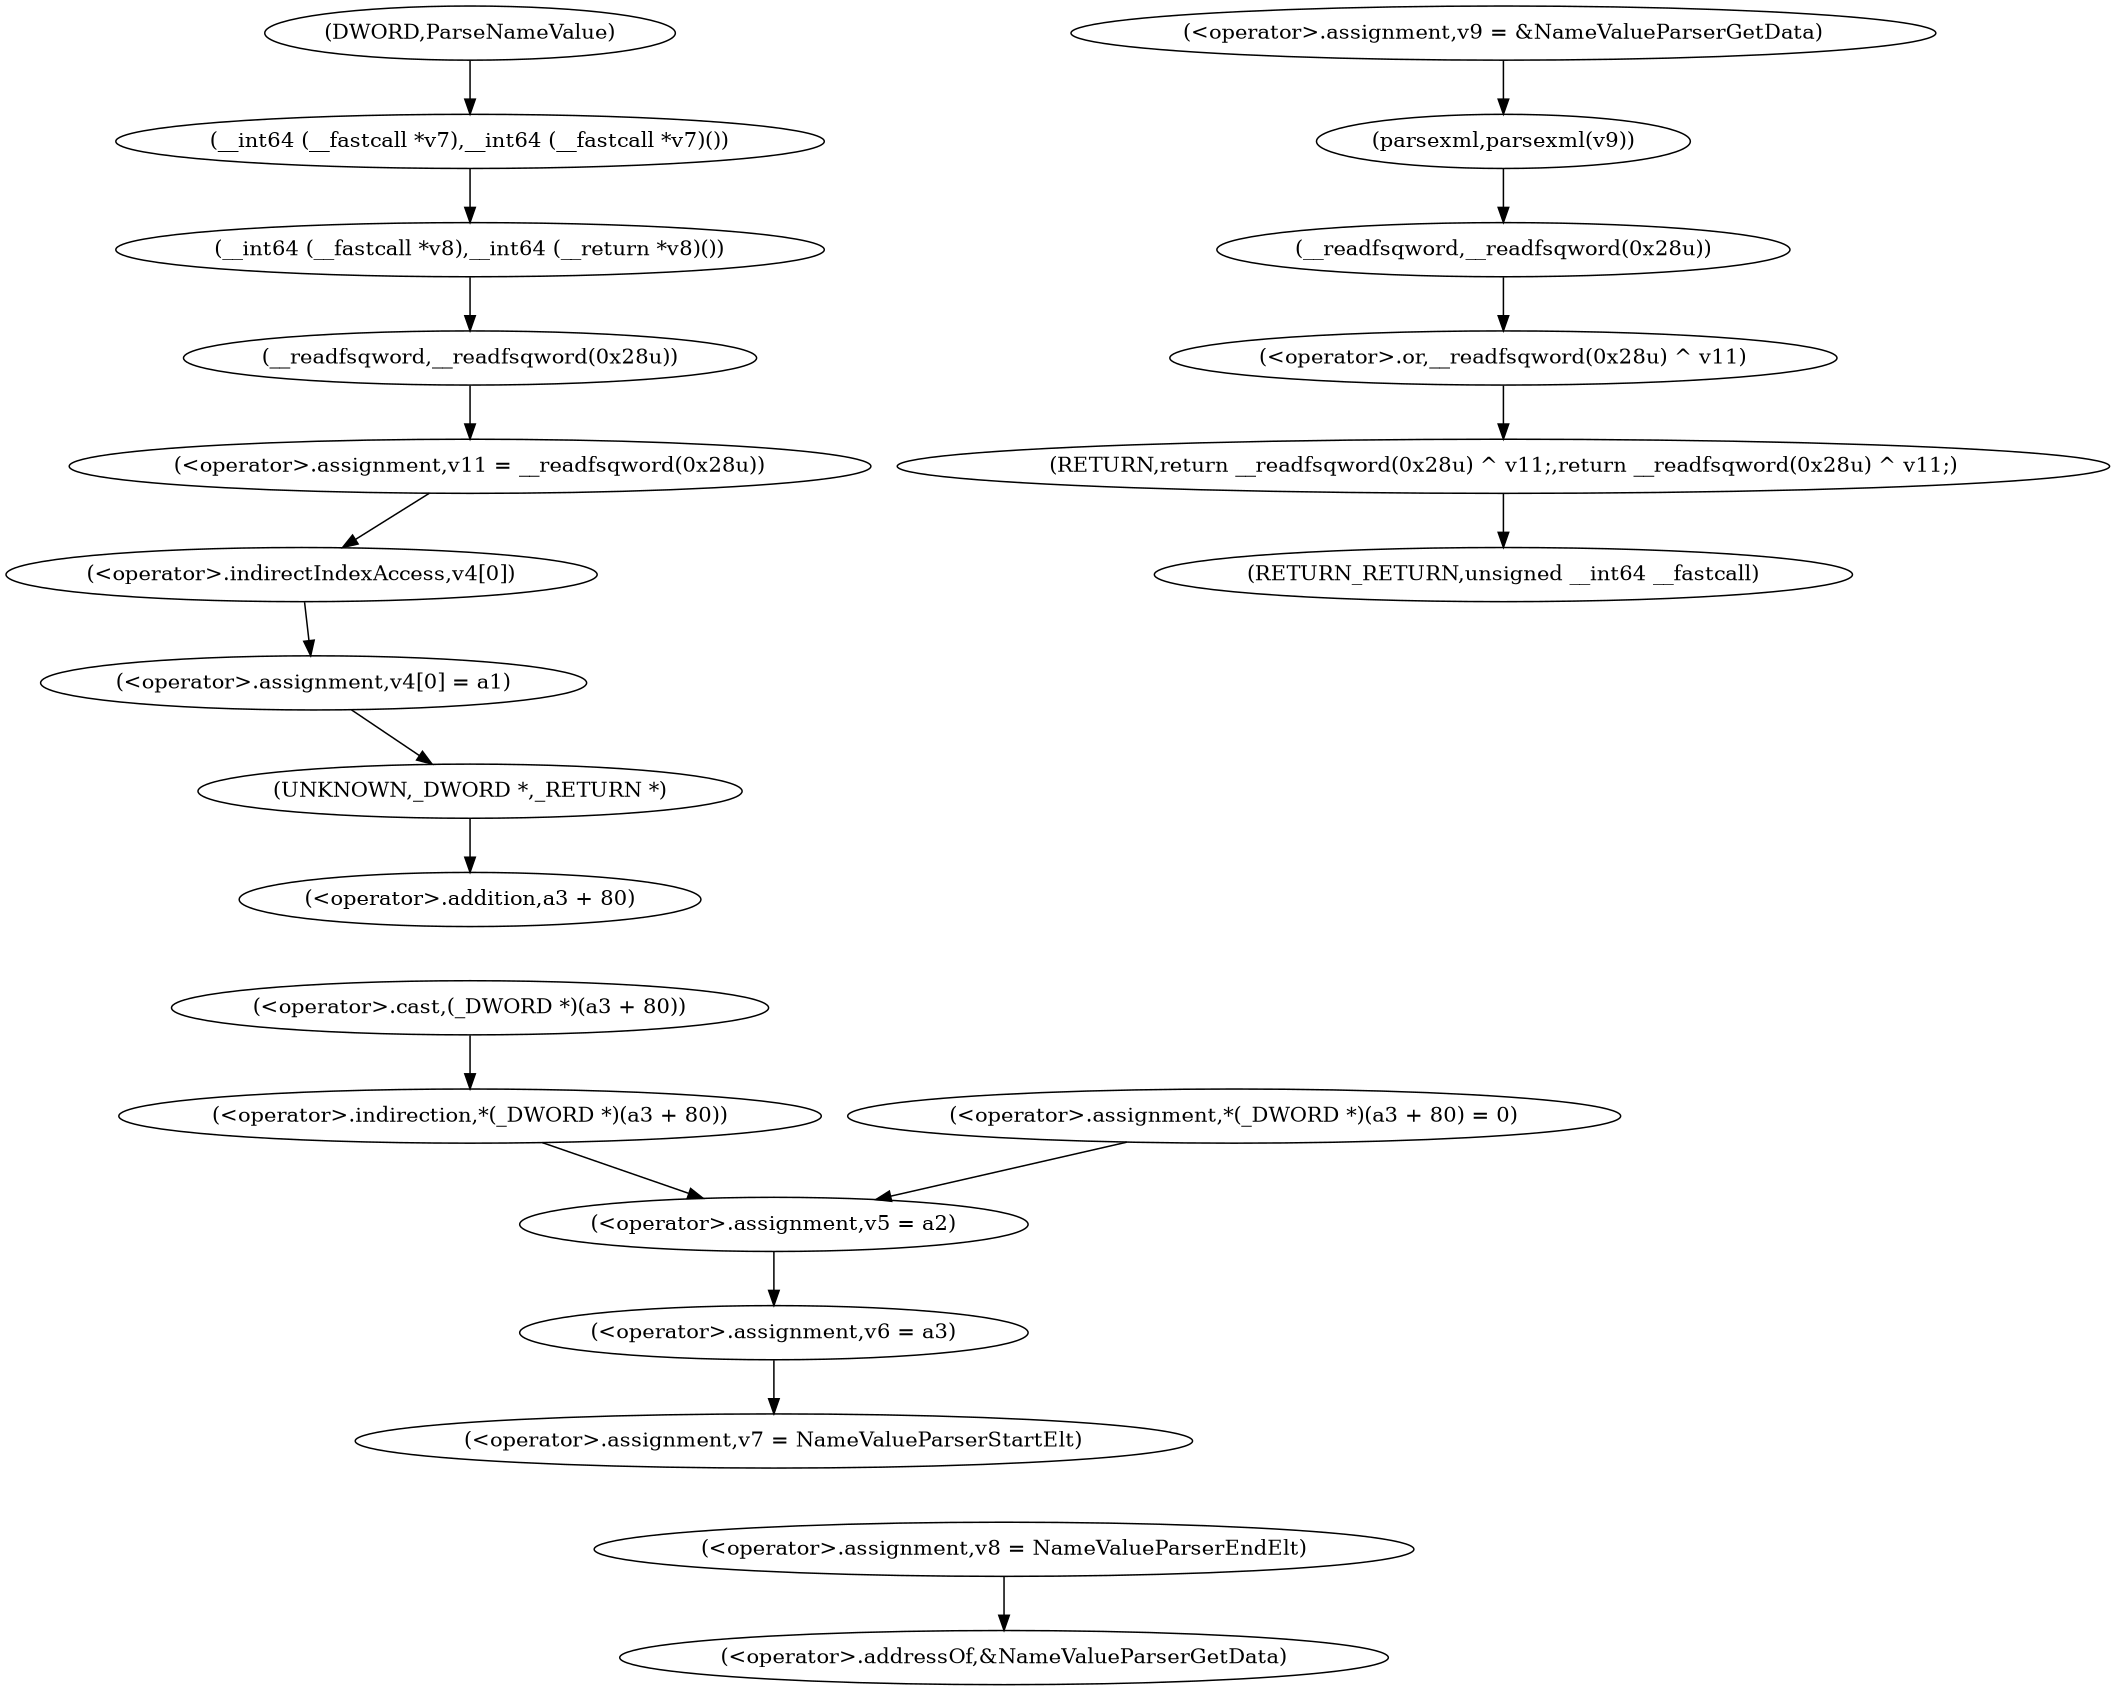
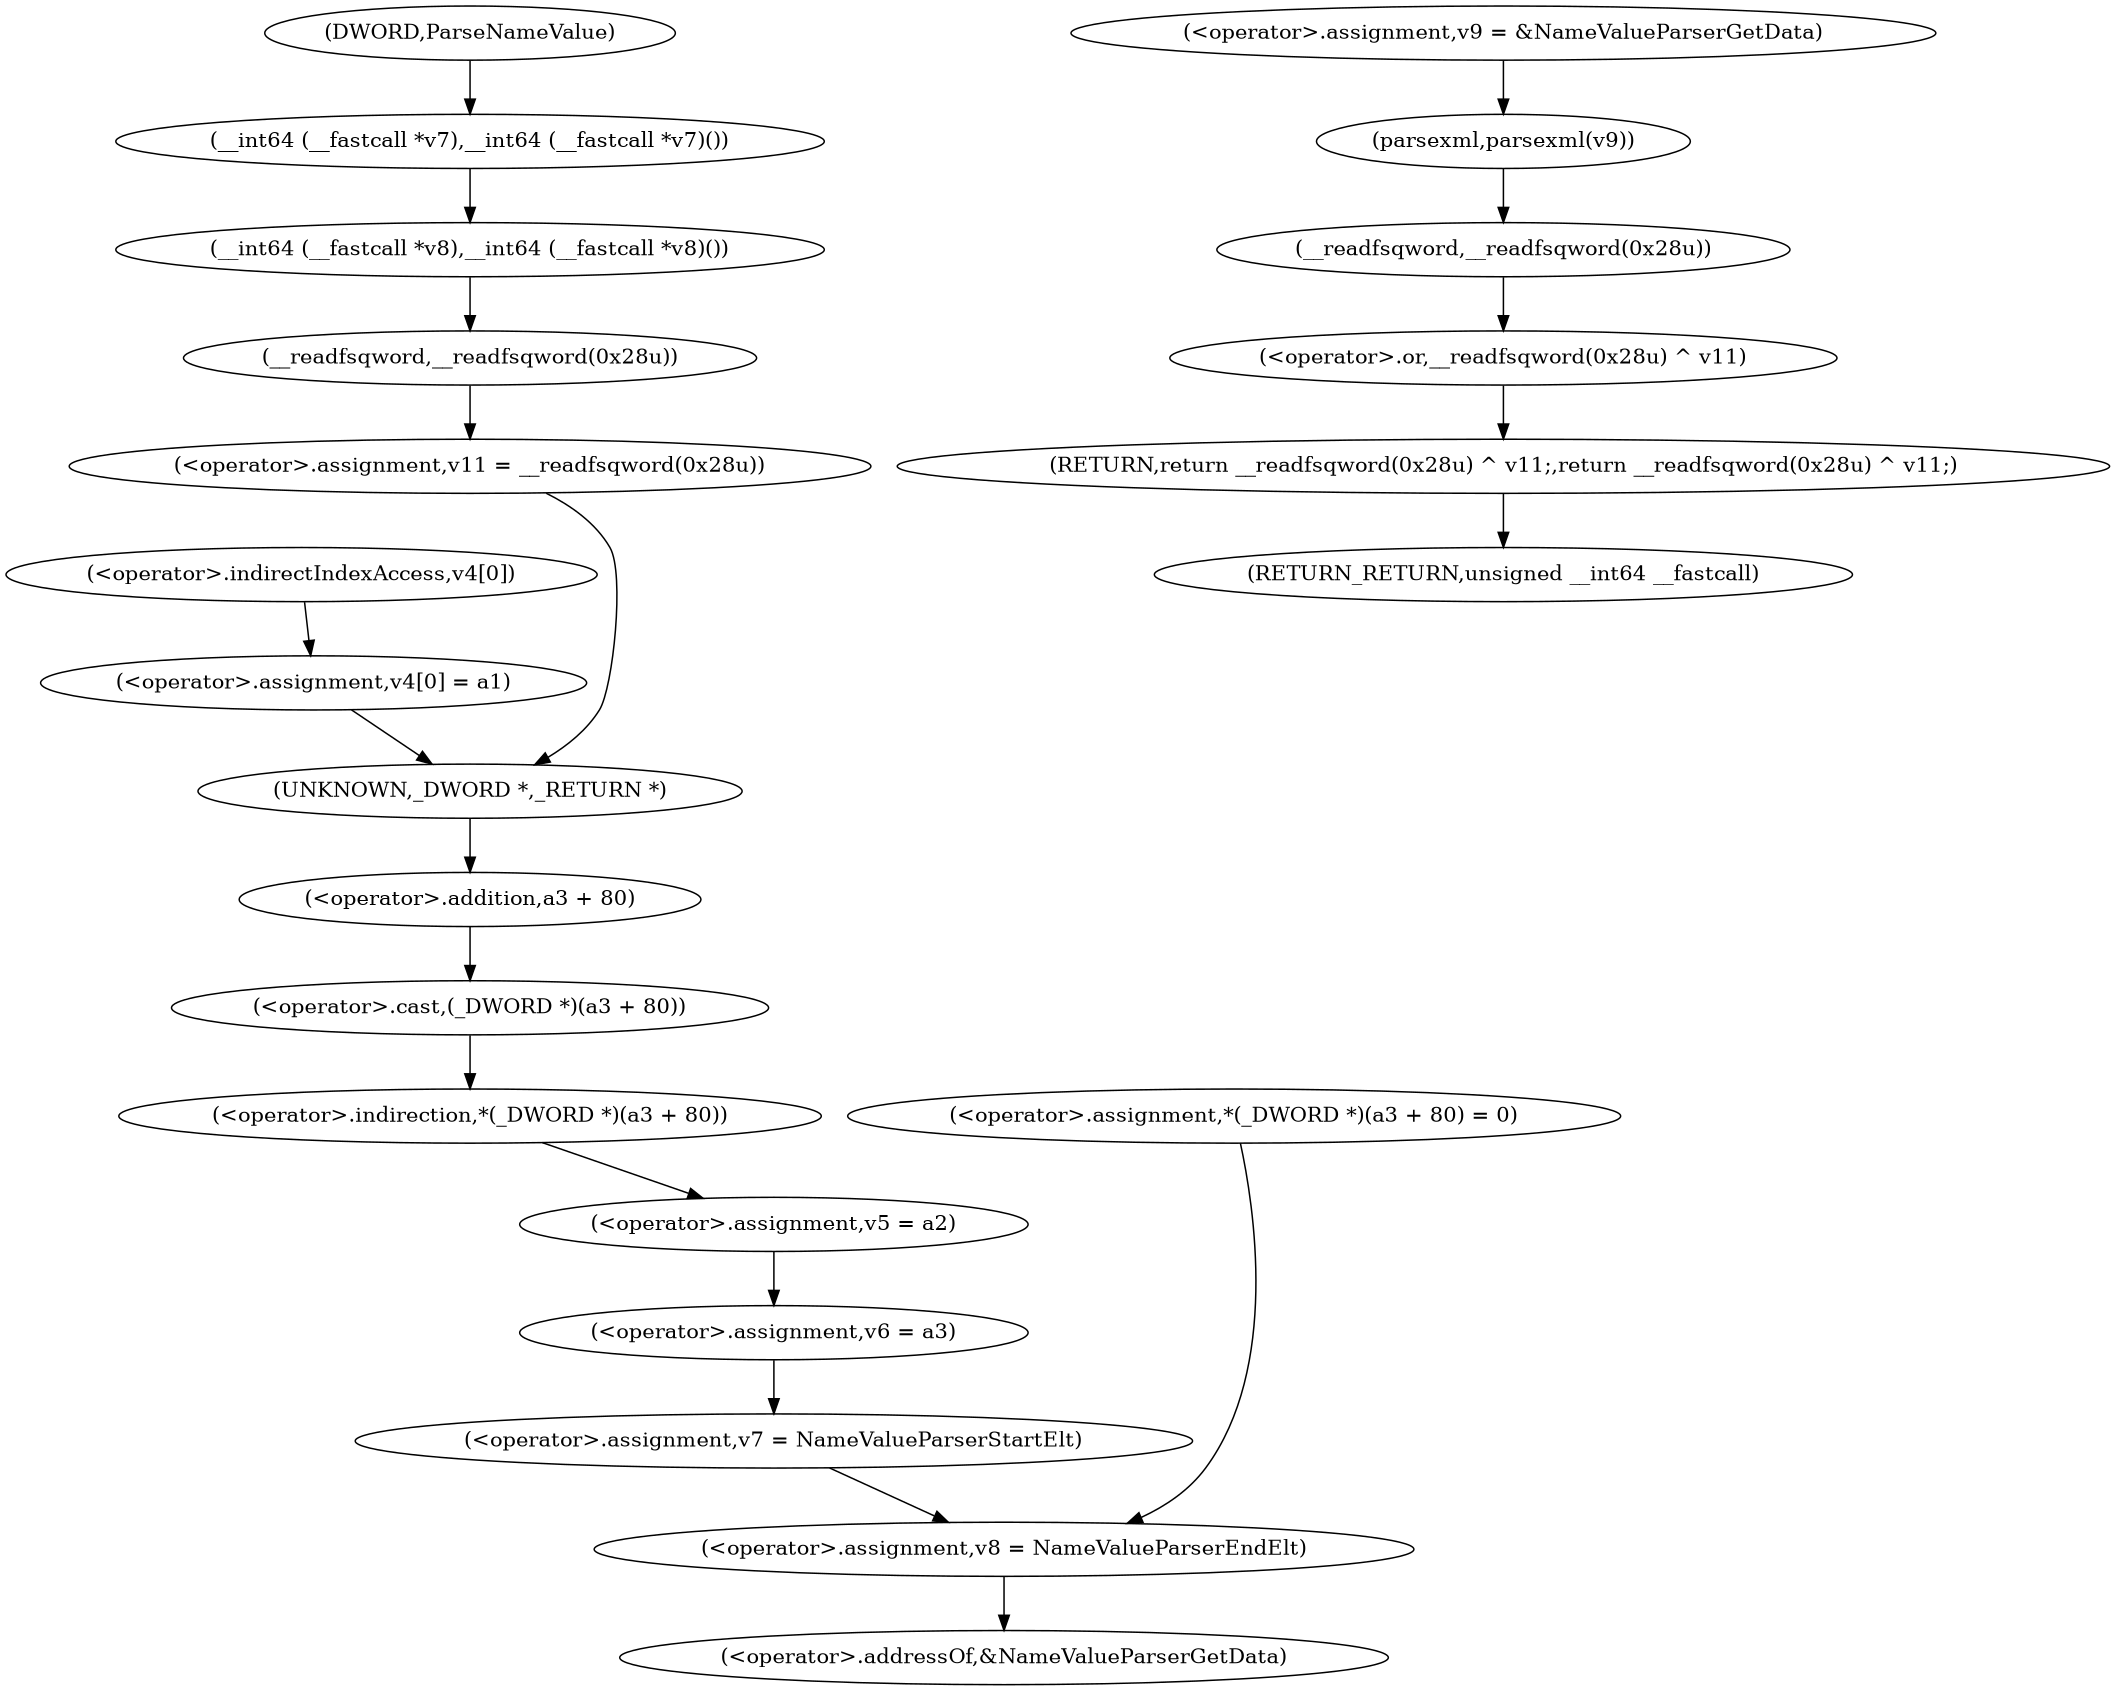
(470, 250) -> (470, 250)
(392, 516) -> (616, 622)
none -> (470, 946)
(1009, 1169) -> (1250, 1351)
none -> (882, 1492)
